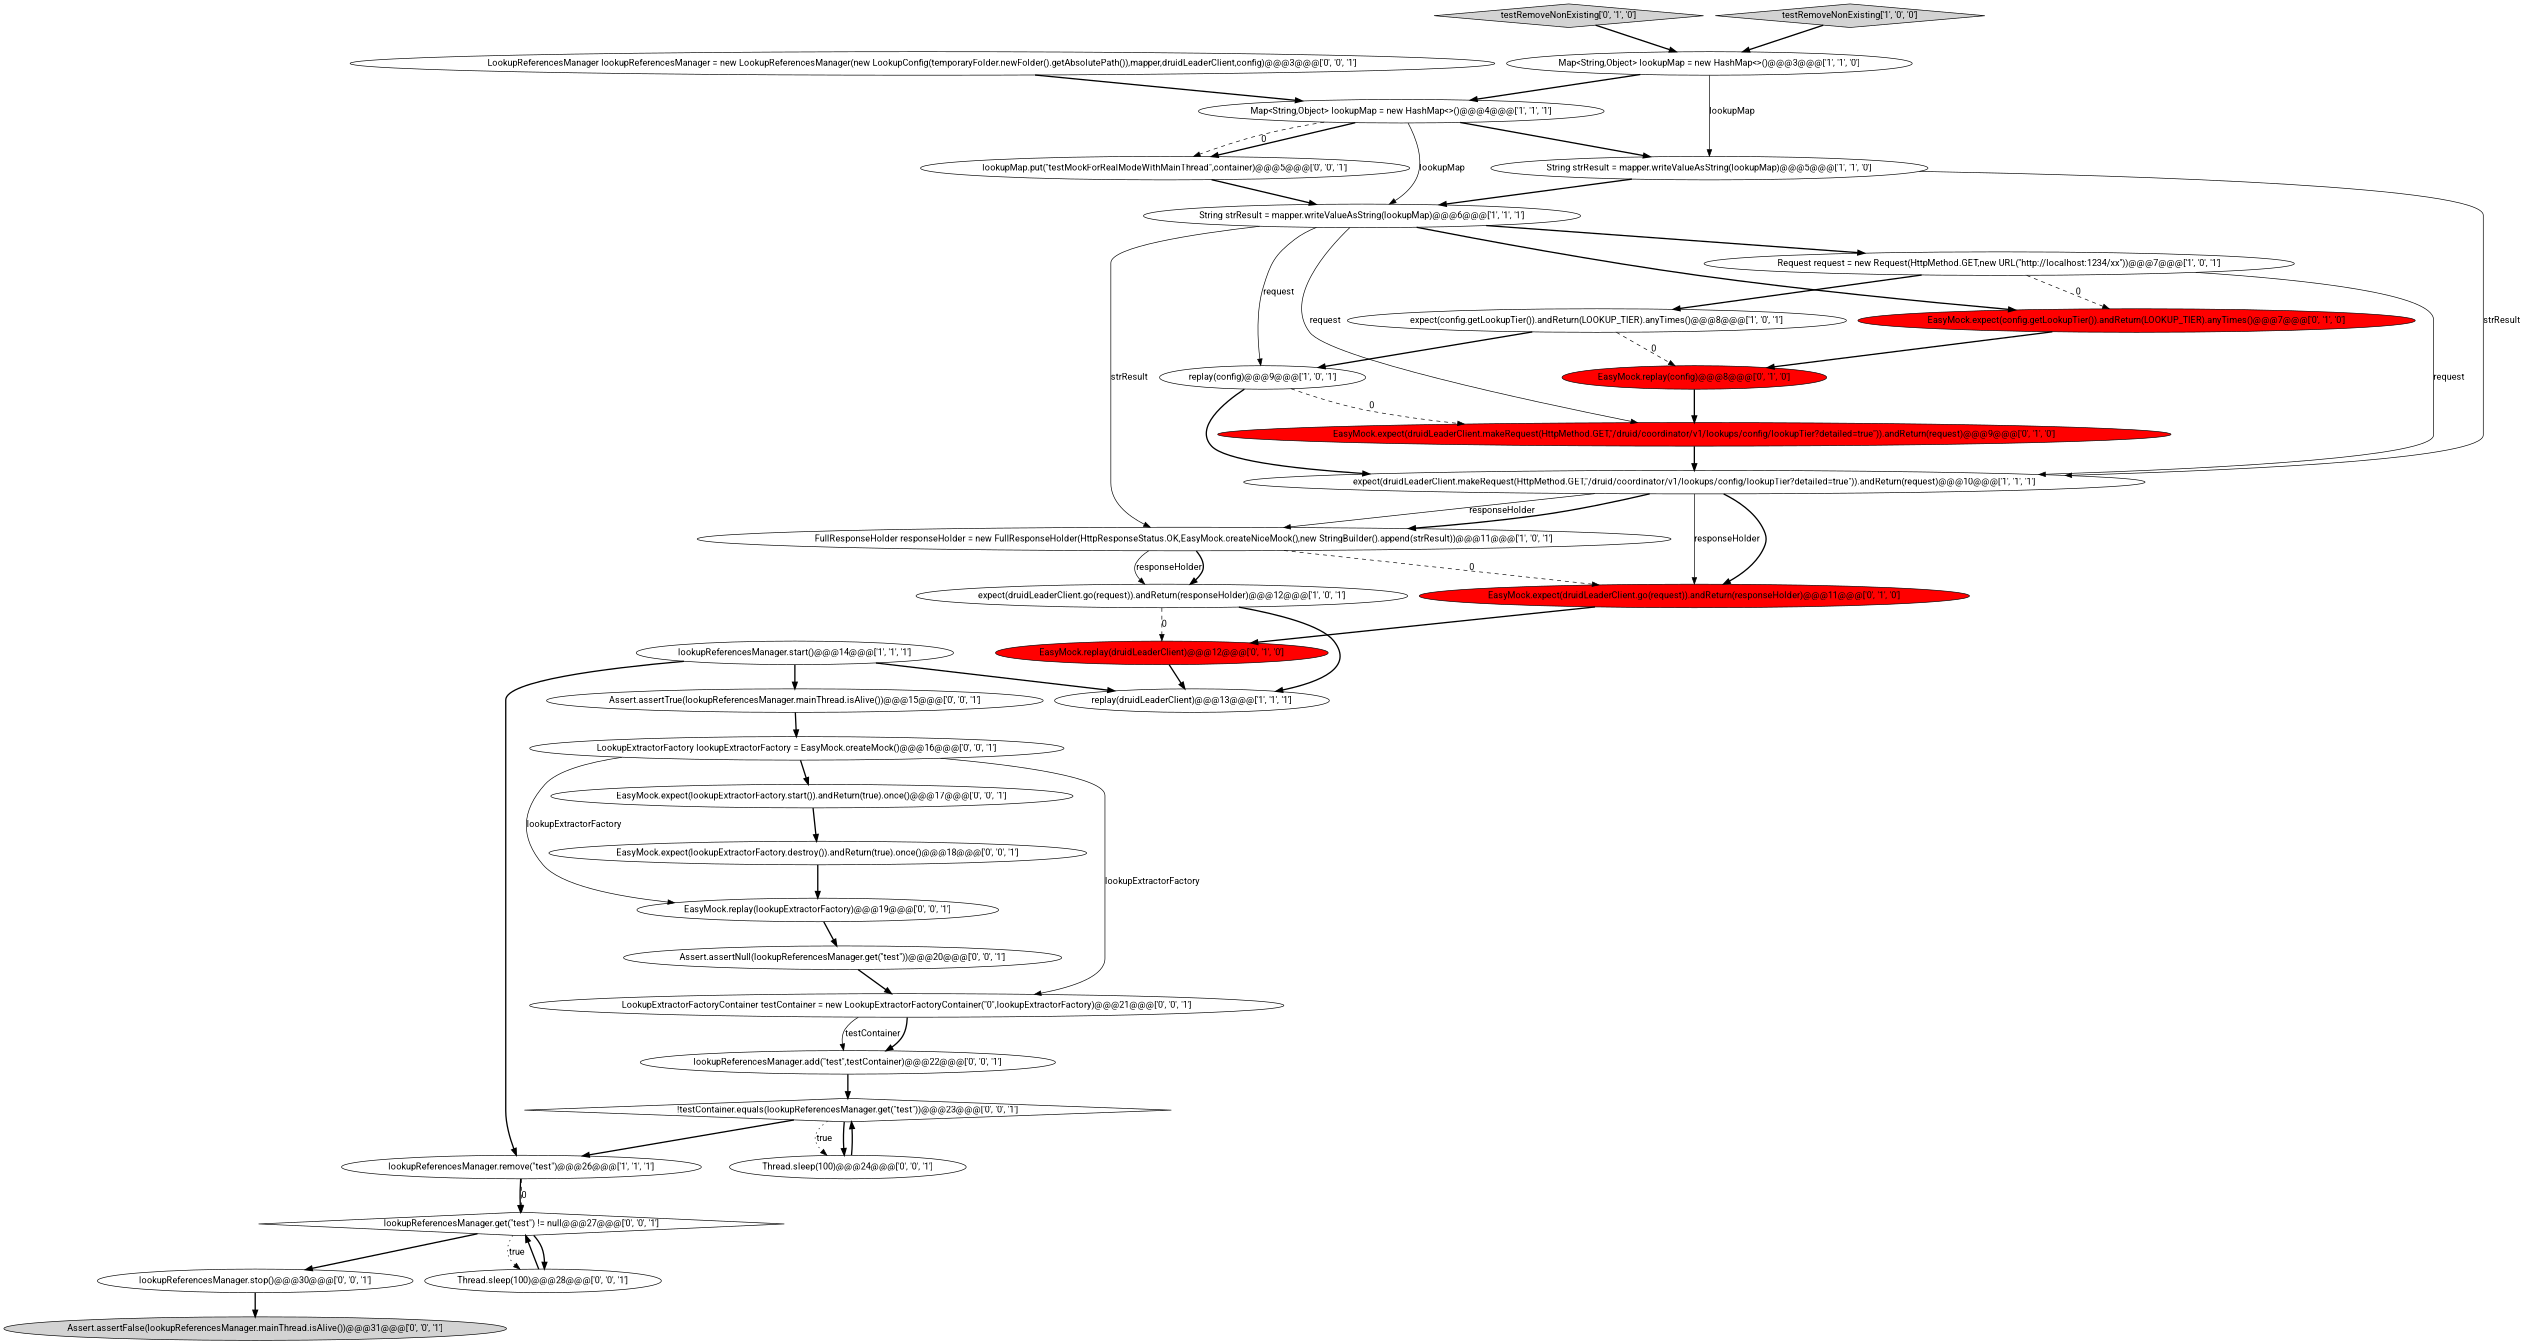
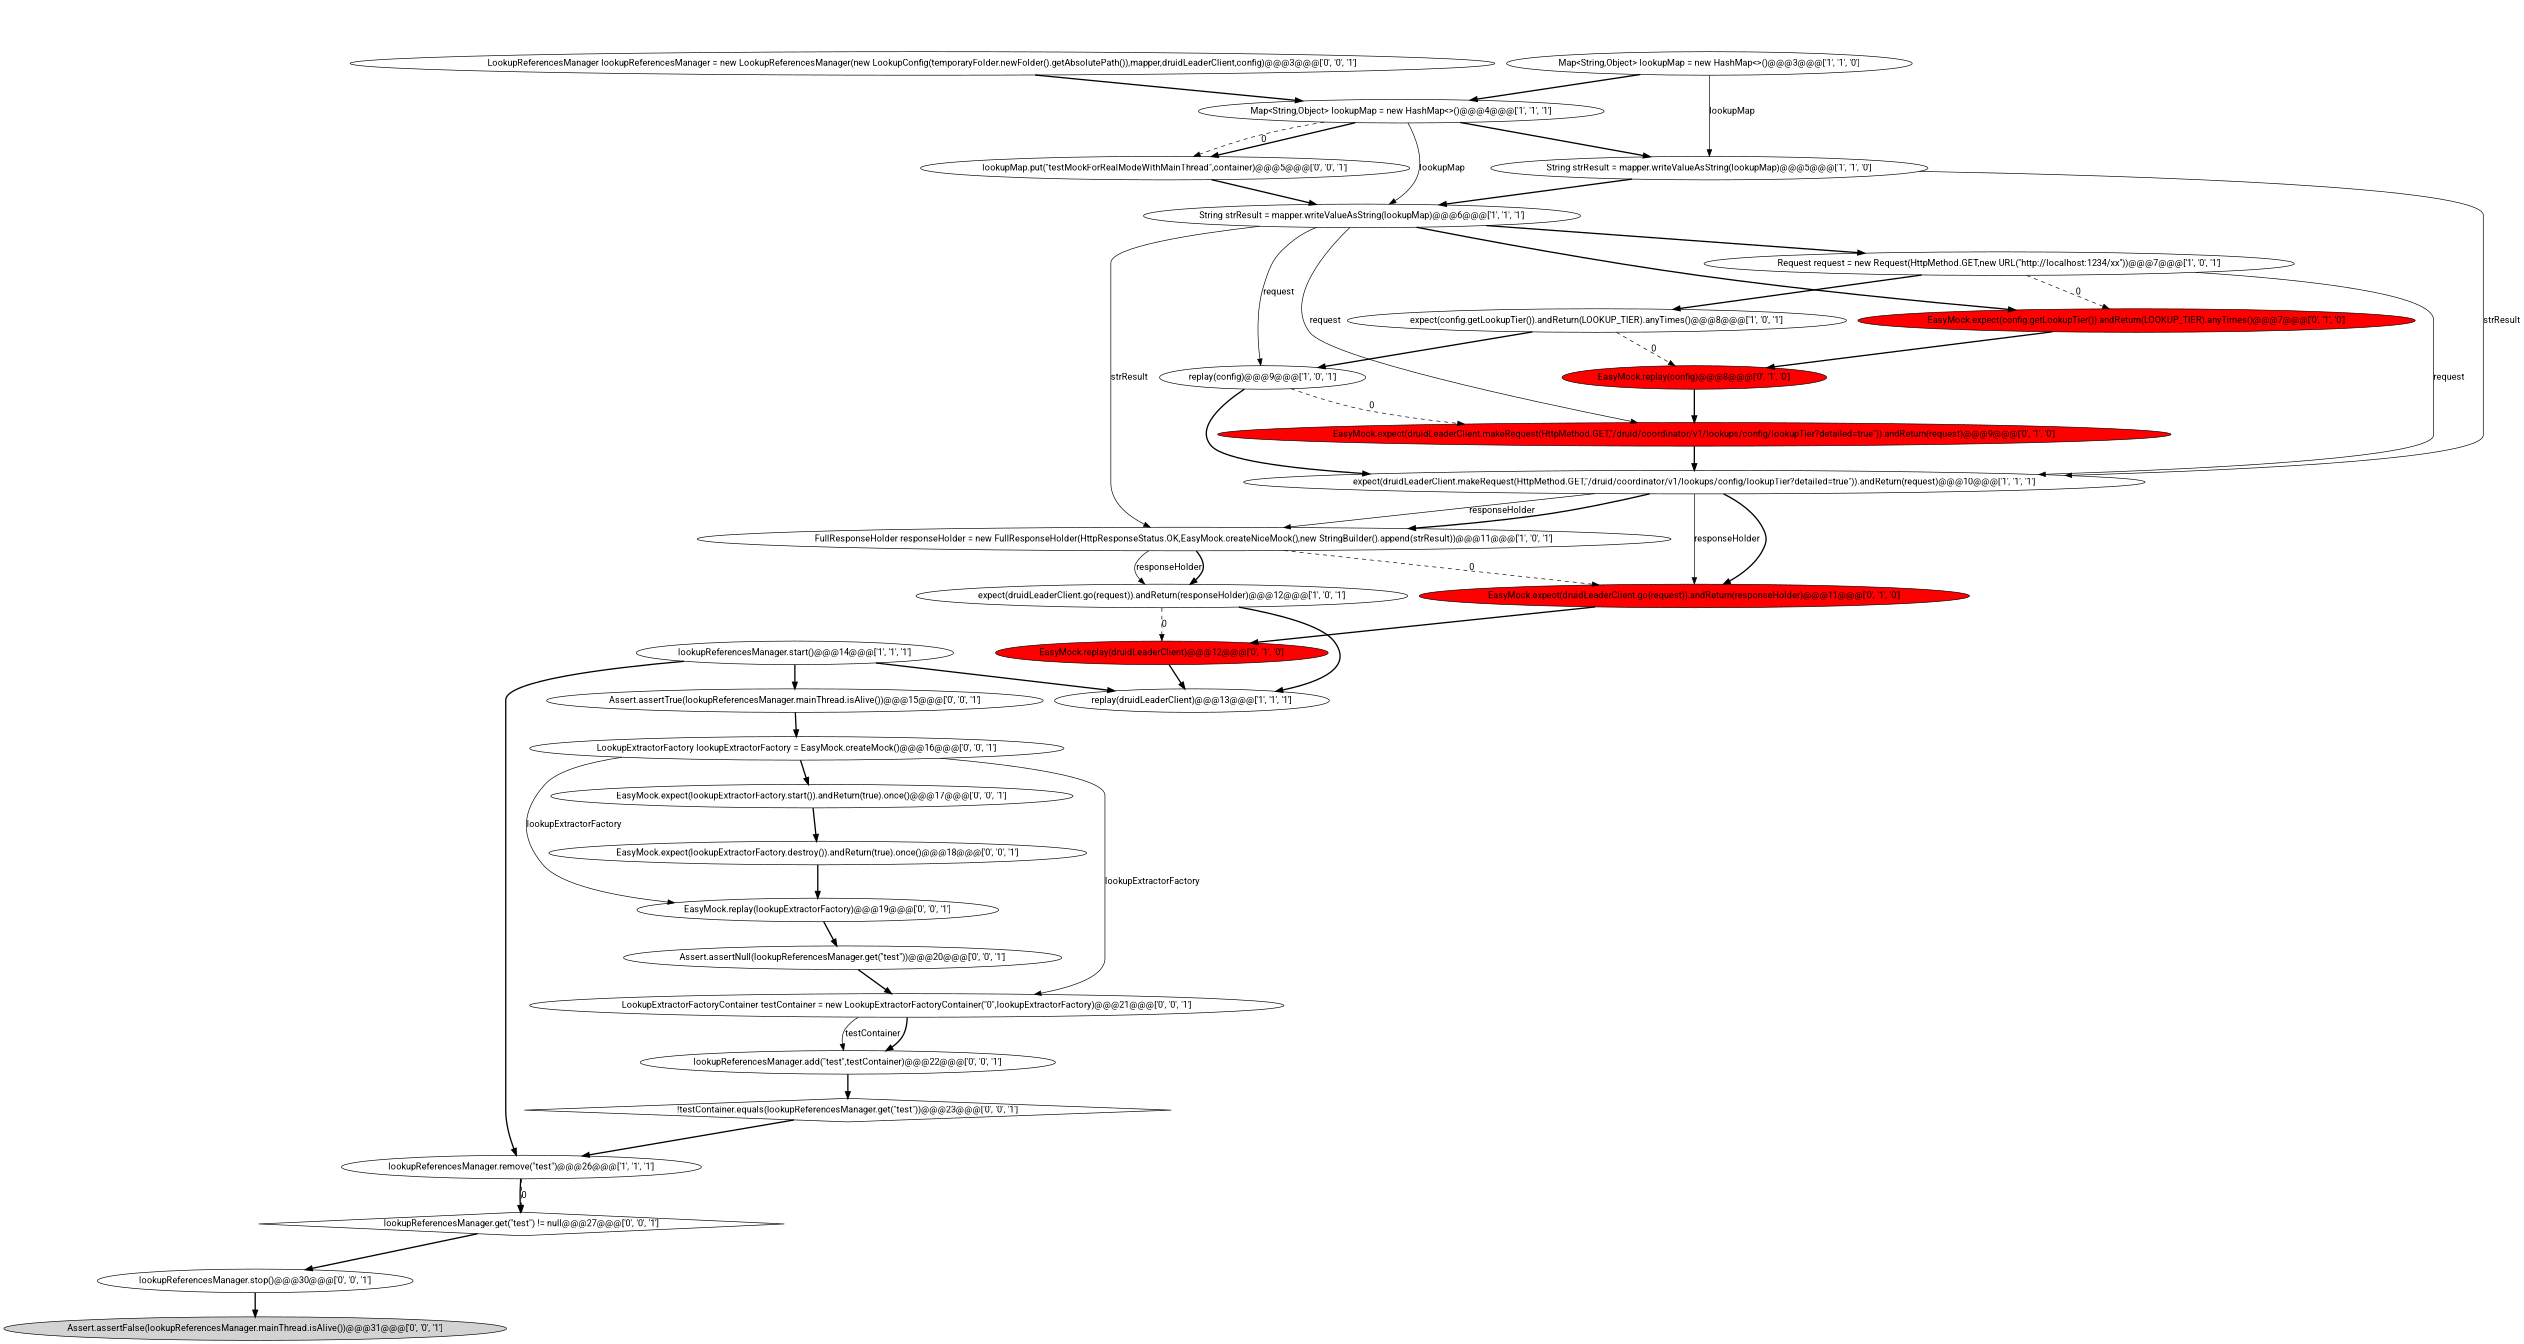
(1569, 16) -> none
(1850, 16) -> none
(848, 1167) -> none
(543, 1281) -> none
